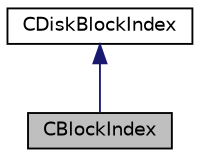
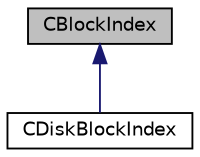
(100, 88) -> (100, 88)
